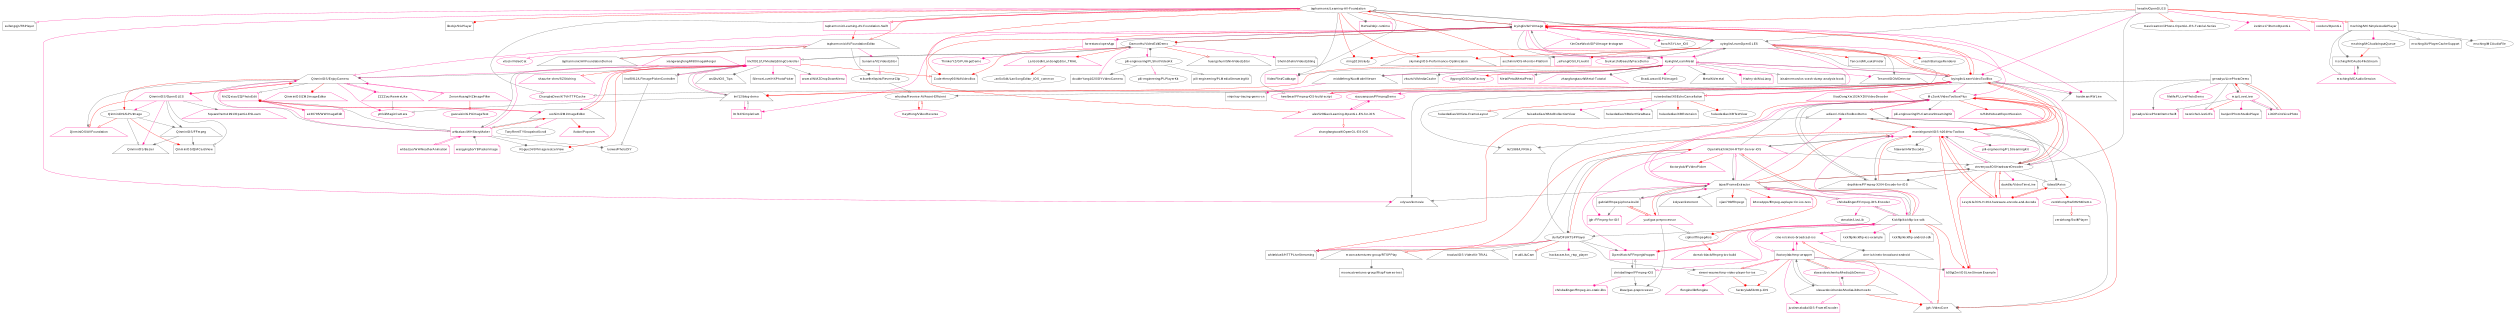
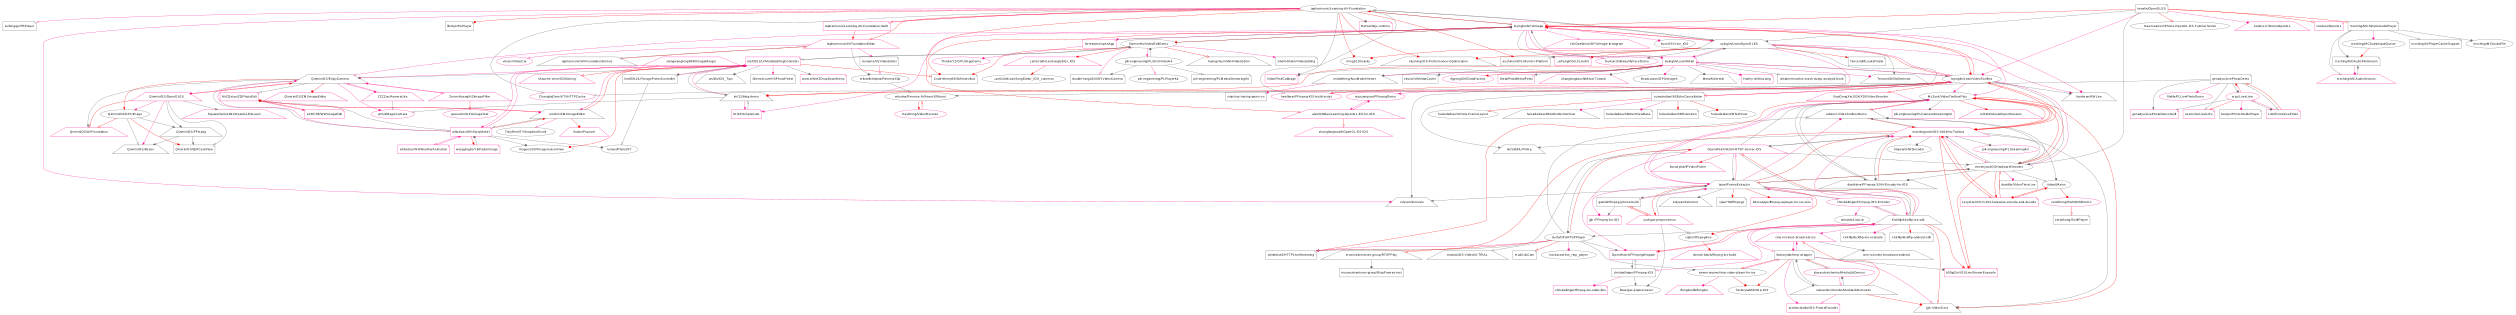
(851, 44) -> (851, 44)
(1897, 57) -> (1897, 57)
(1053, 61) -> (1053, 61)
(1939, 61) -> none
(596, 68) -> (596, 68)
none -> (472, 139)
